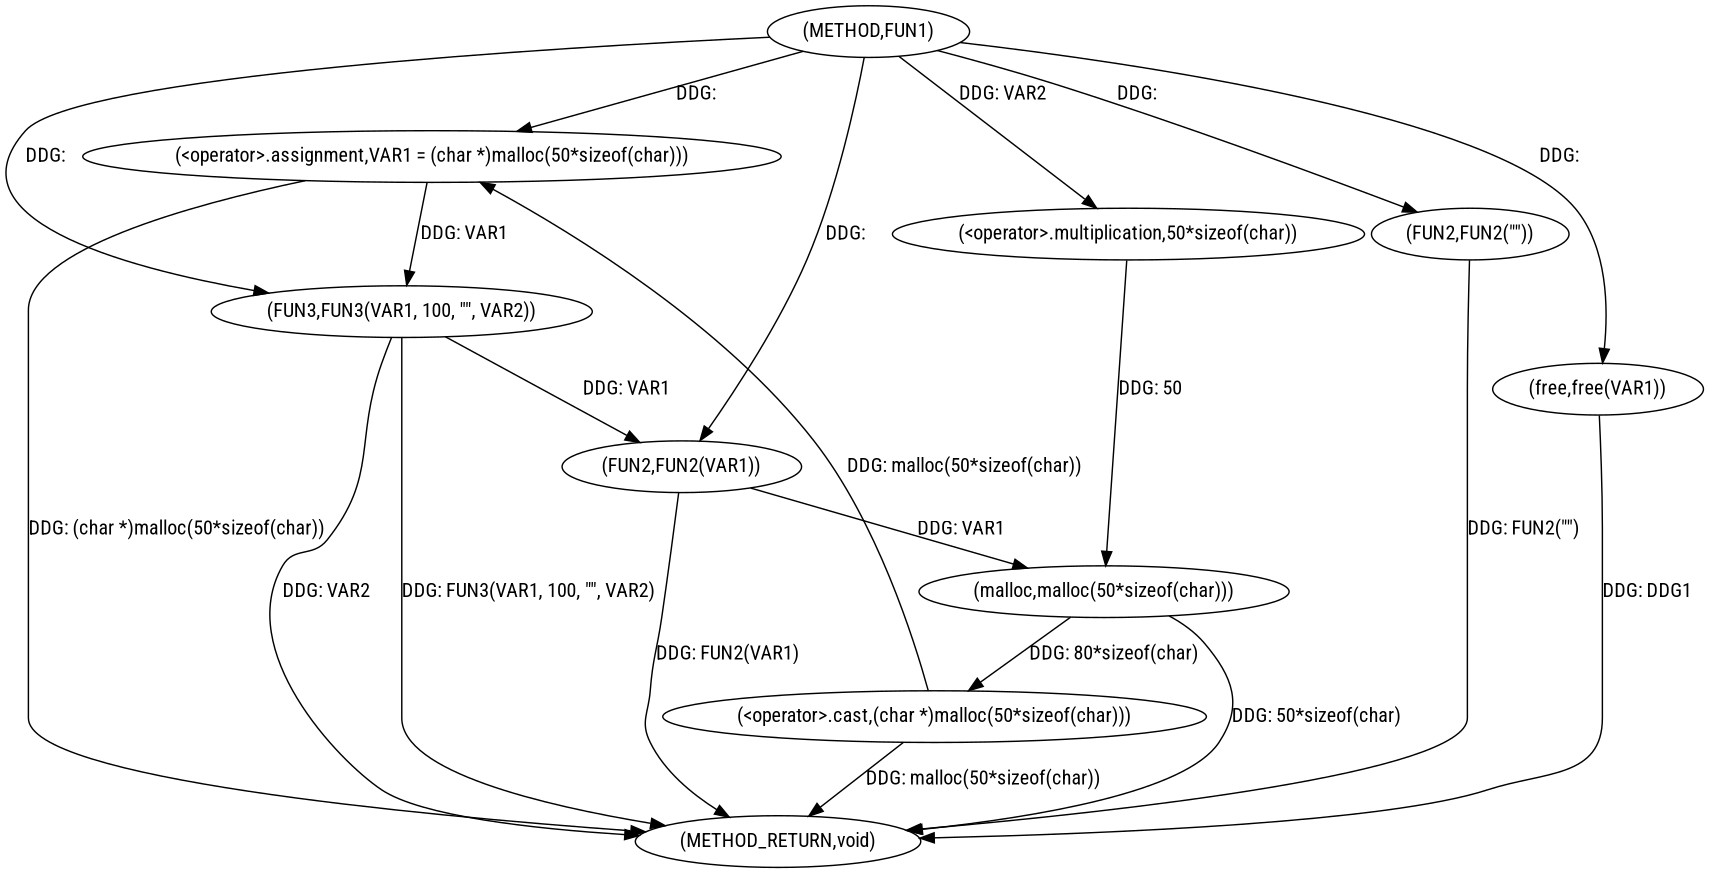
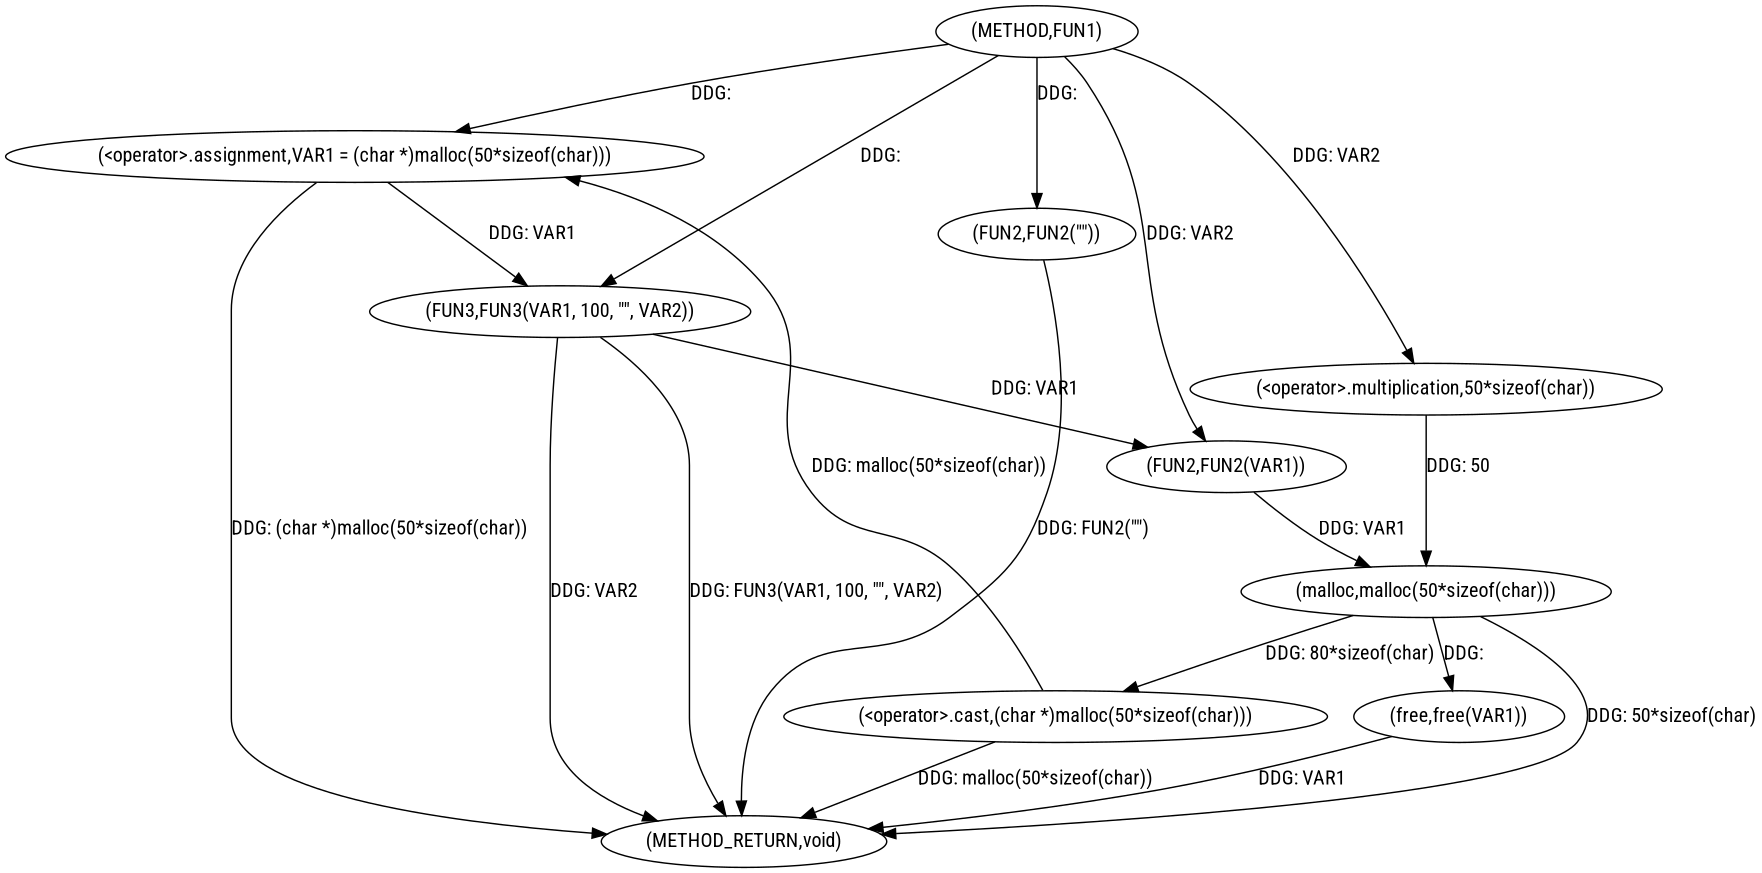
(1350, 110) -> (1441, 647)
(848, 234) -> (1190, 234)
(1648, 592) -> (1302, 779)
(653, 665) -> none
